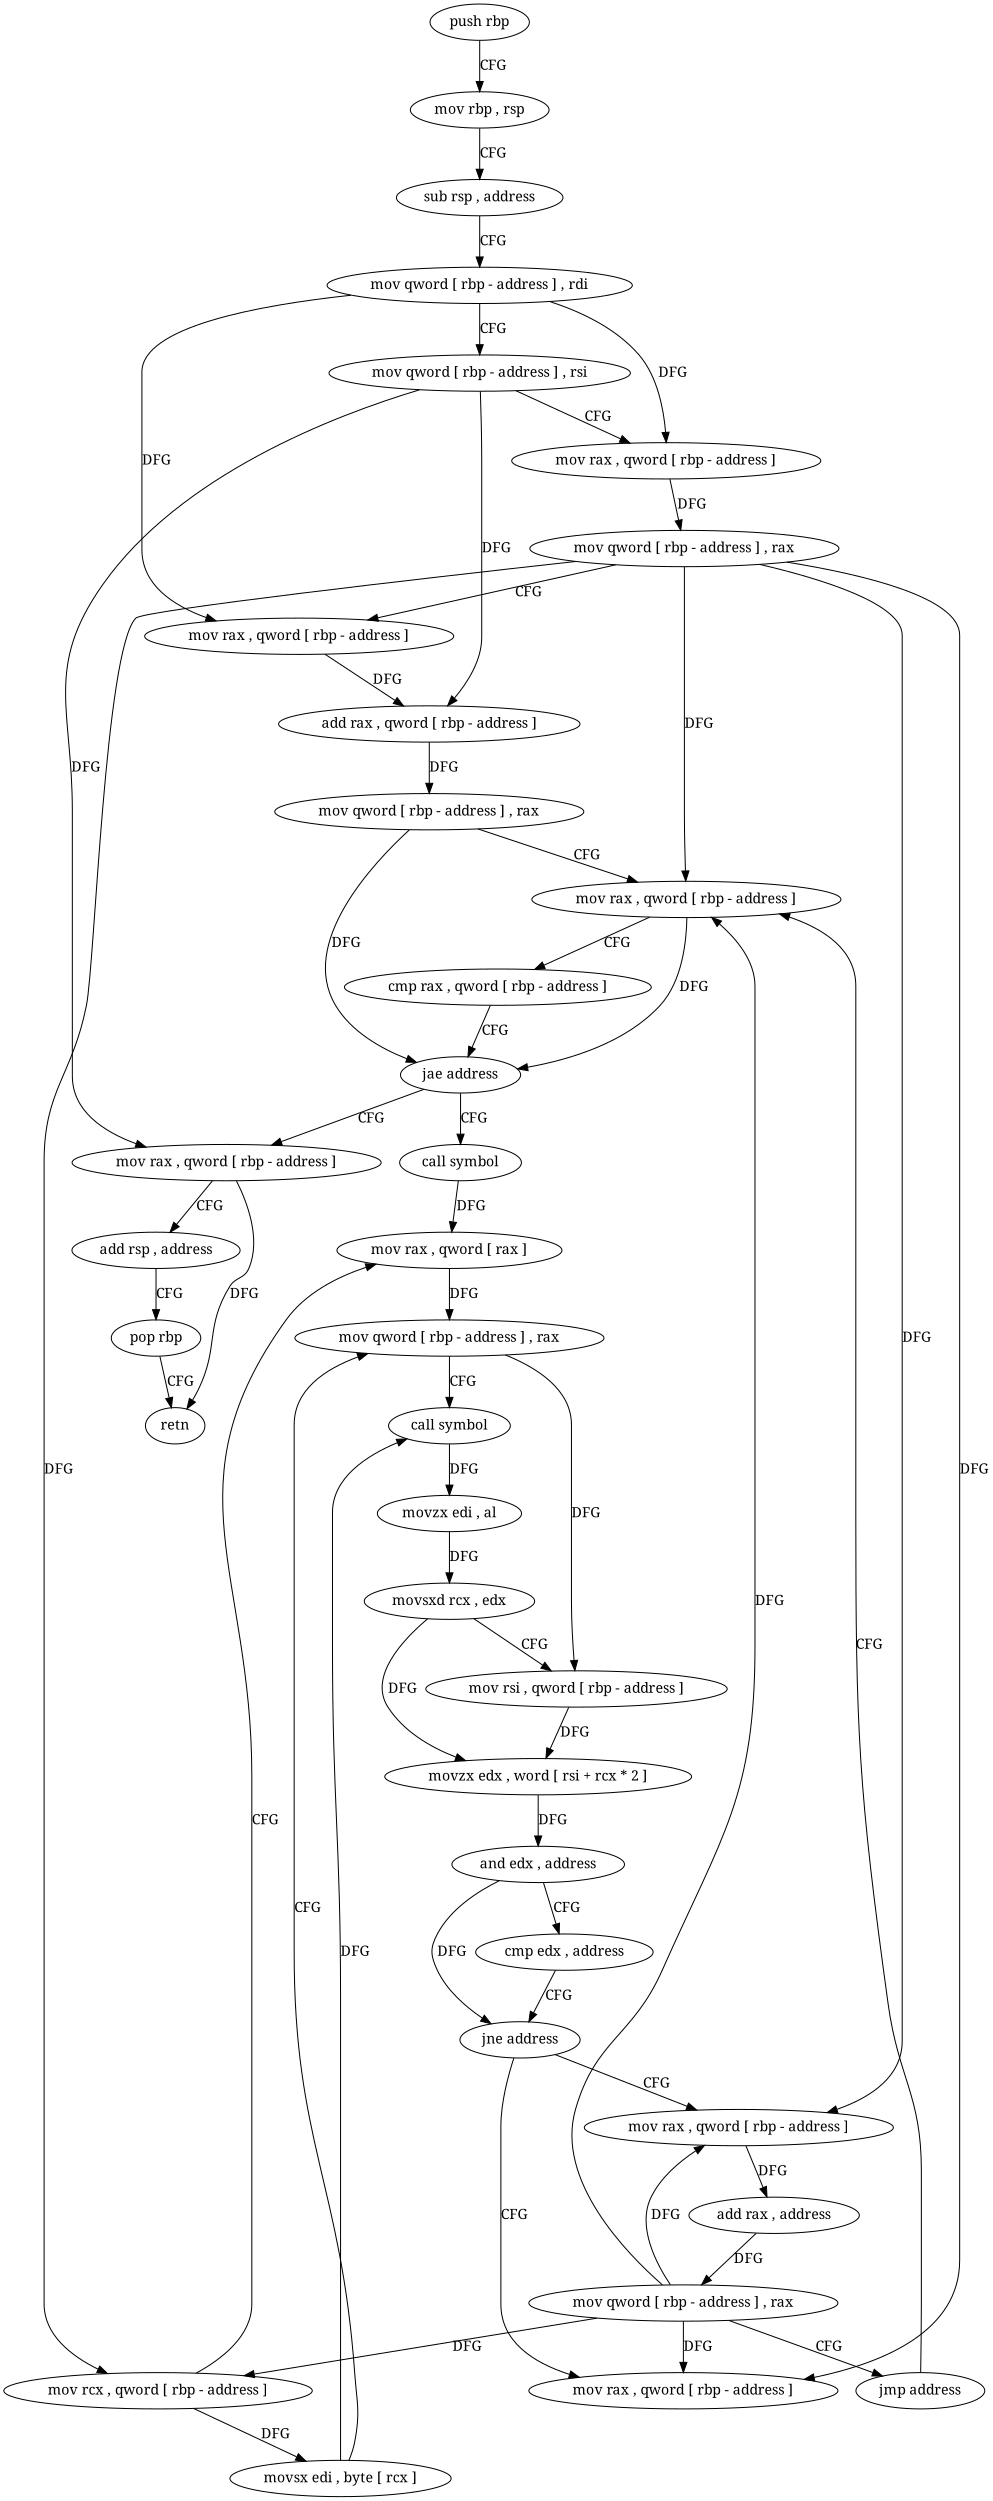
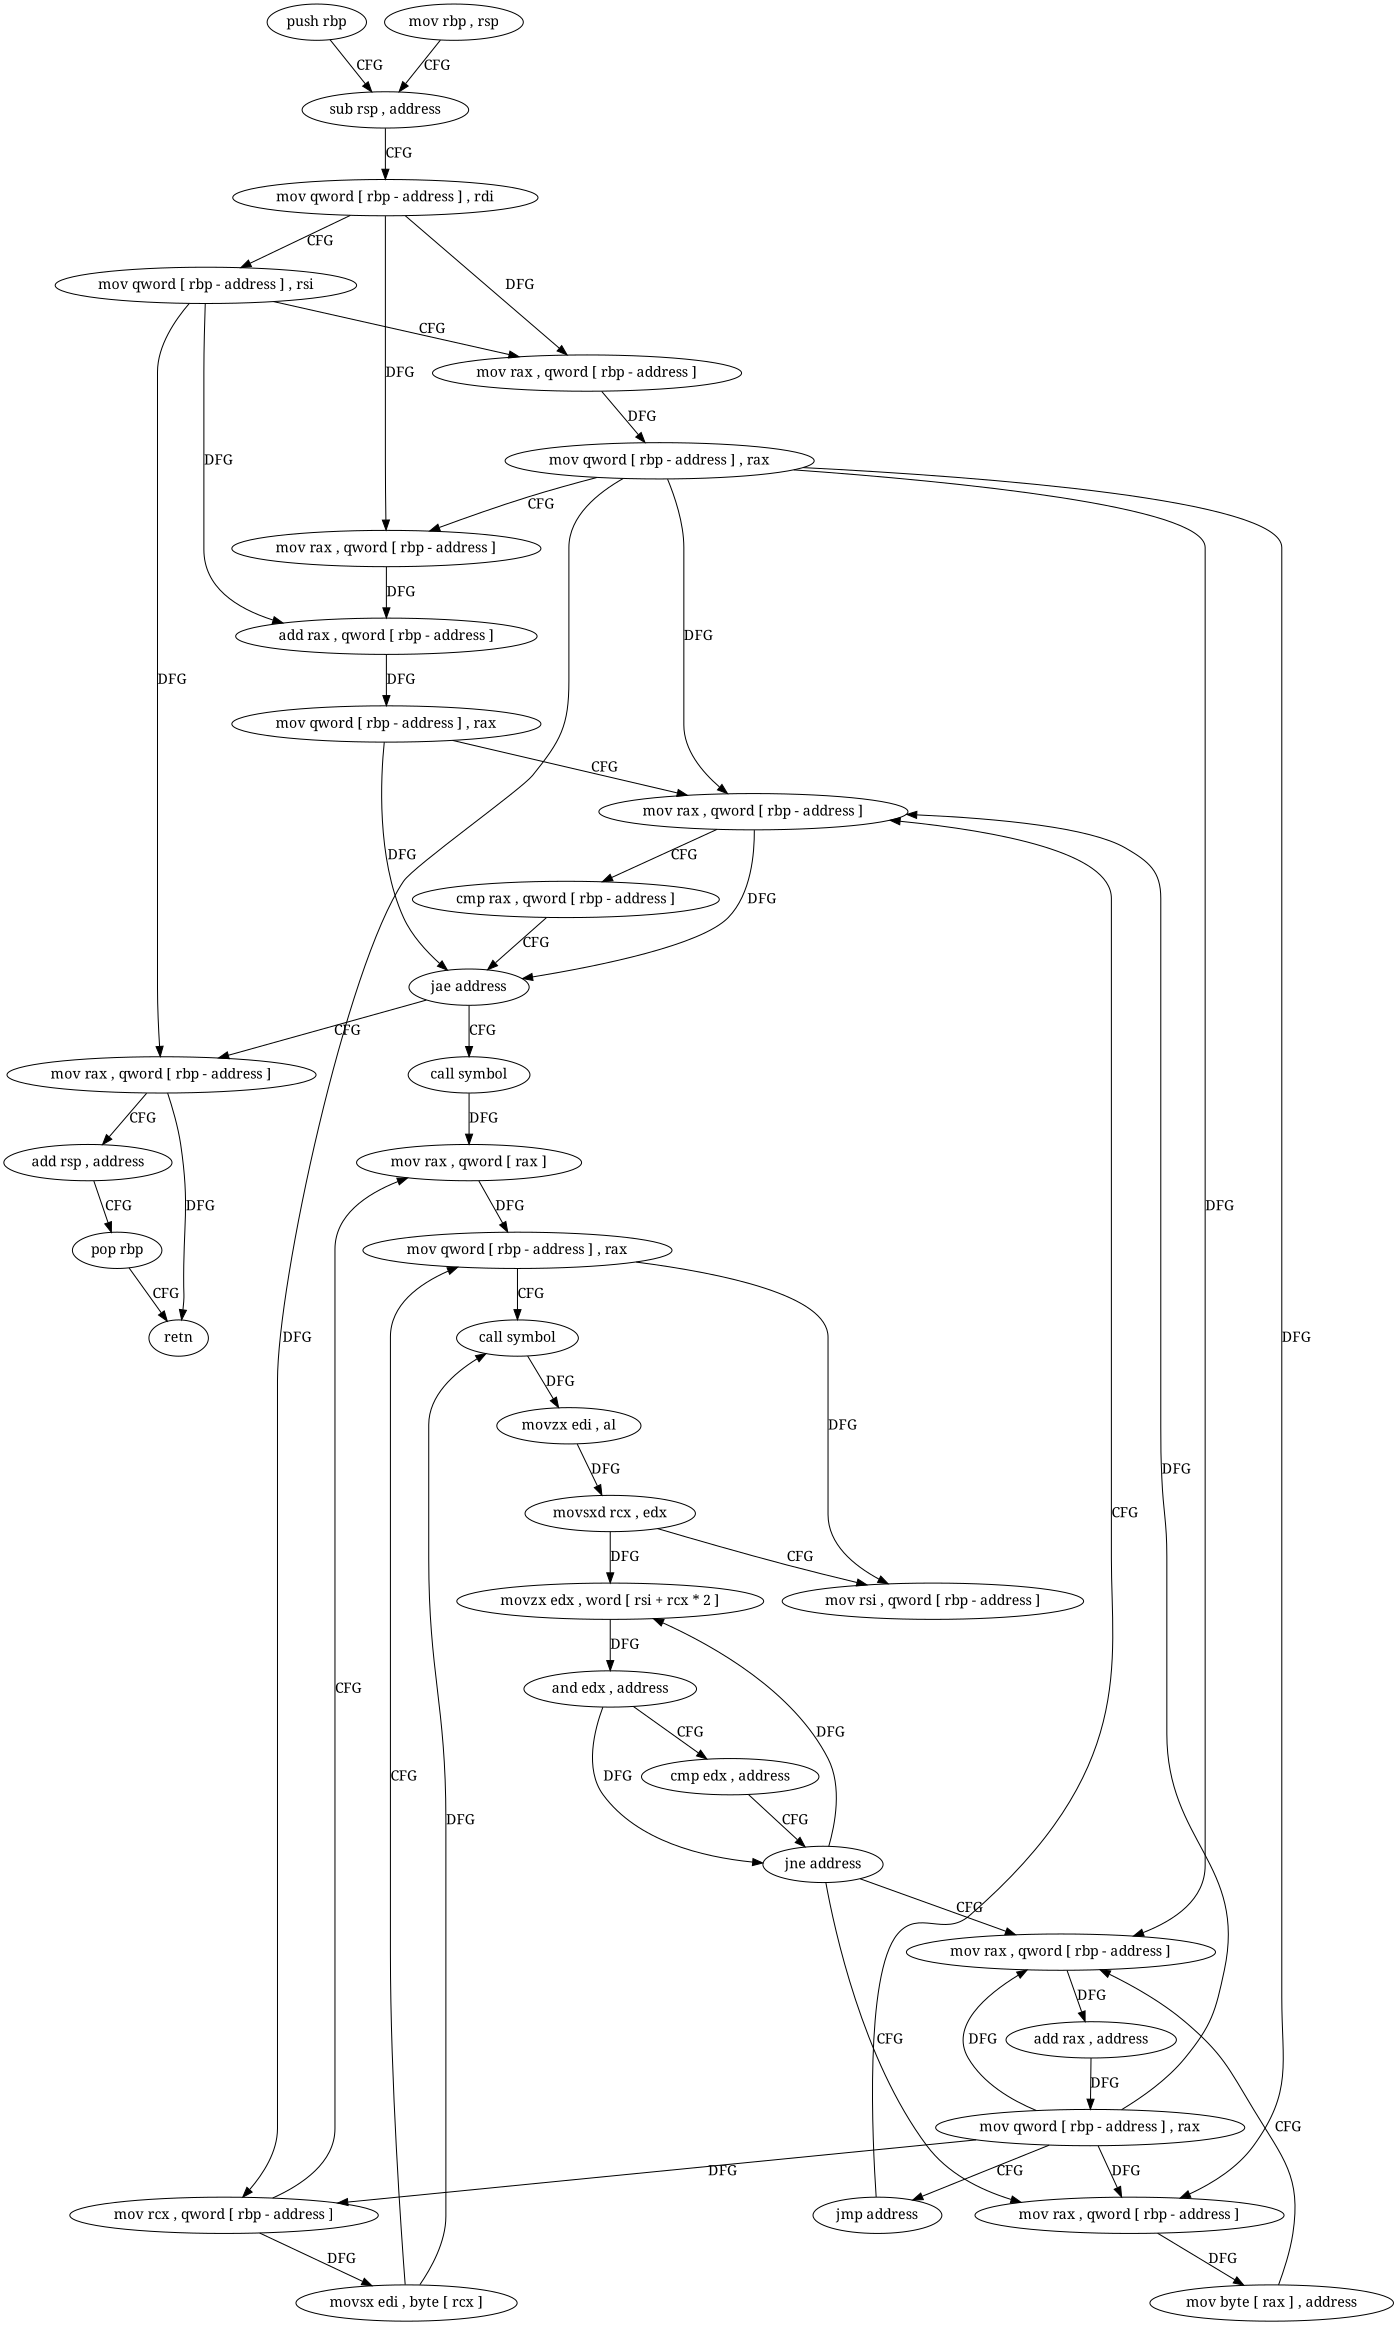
(480, 61) -> (348, 62)
(559, 1728) -> (790, 1707)
none -> (1272, 2303)
